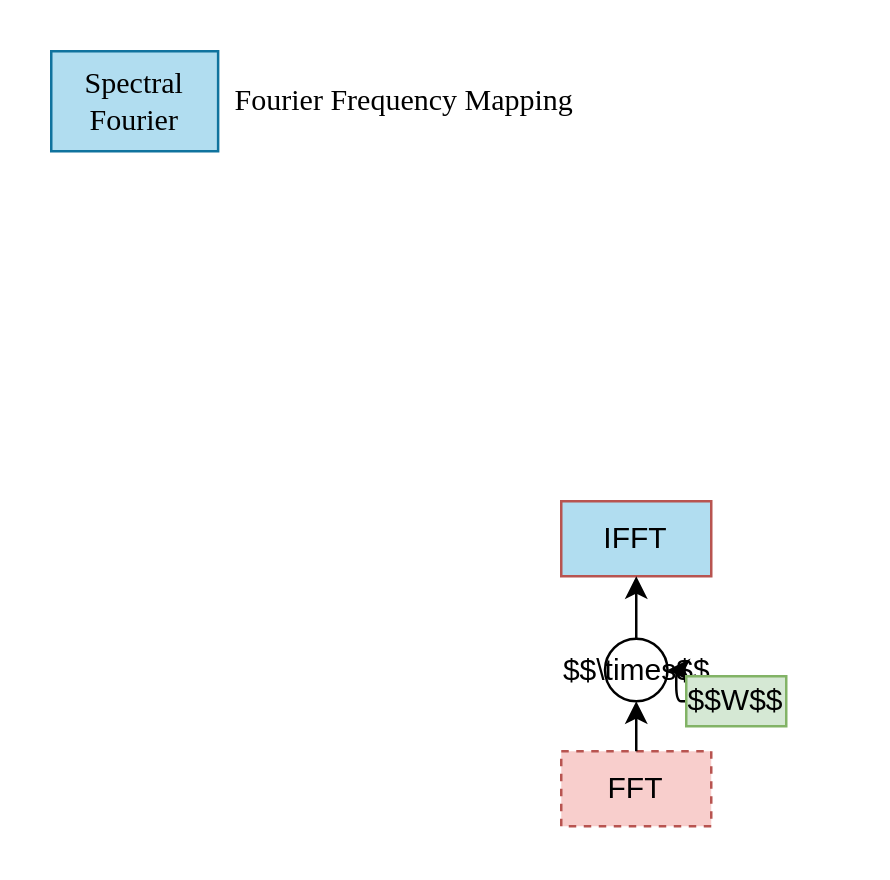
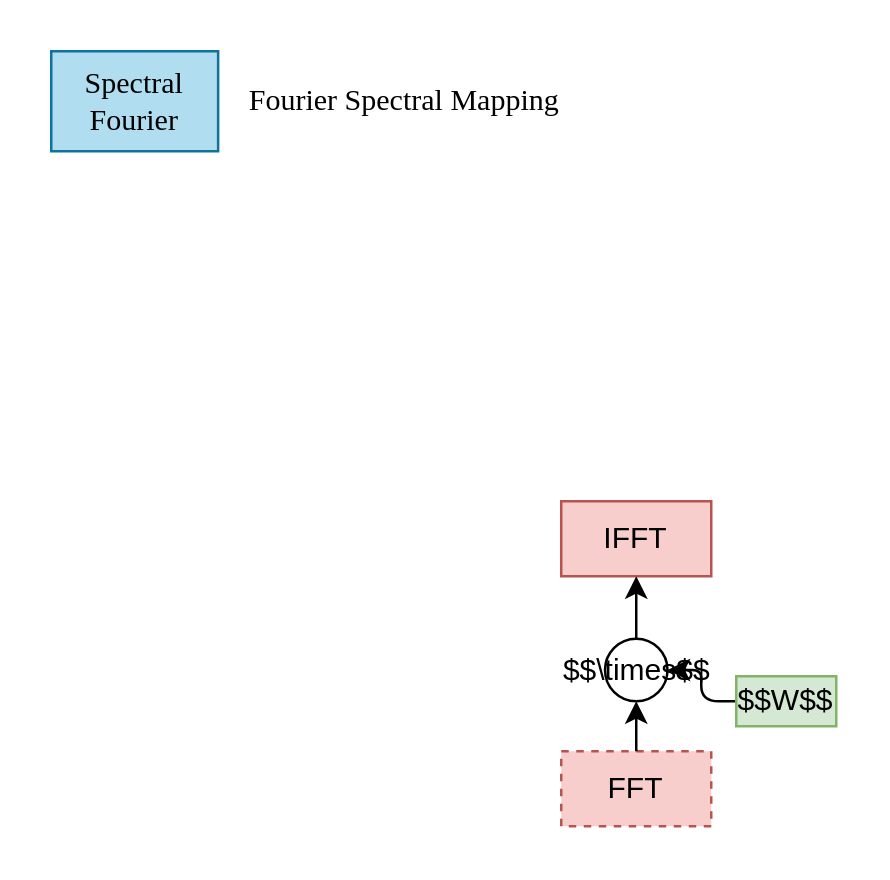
(405, 101) -> (405, 101)
(636, 539) -> (636, 539)
(736, 701) -> (786, 701)
